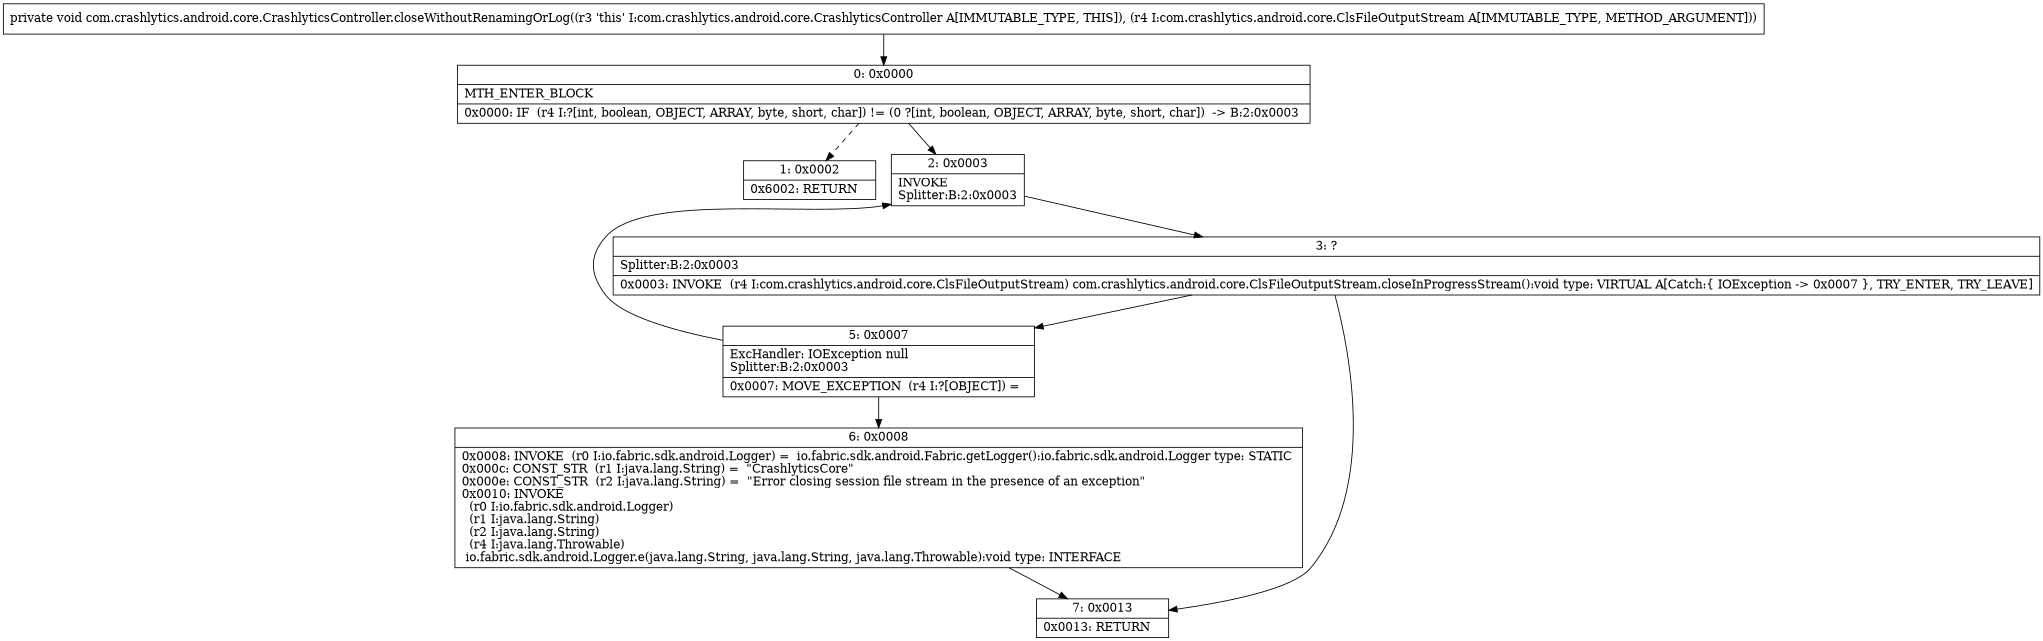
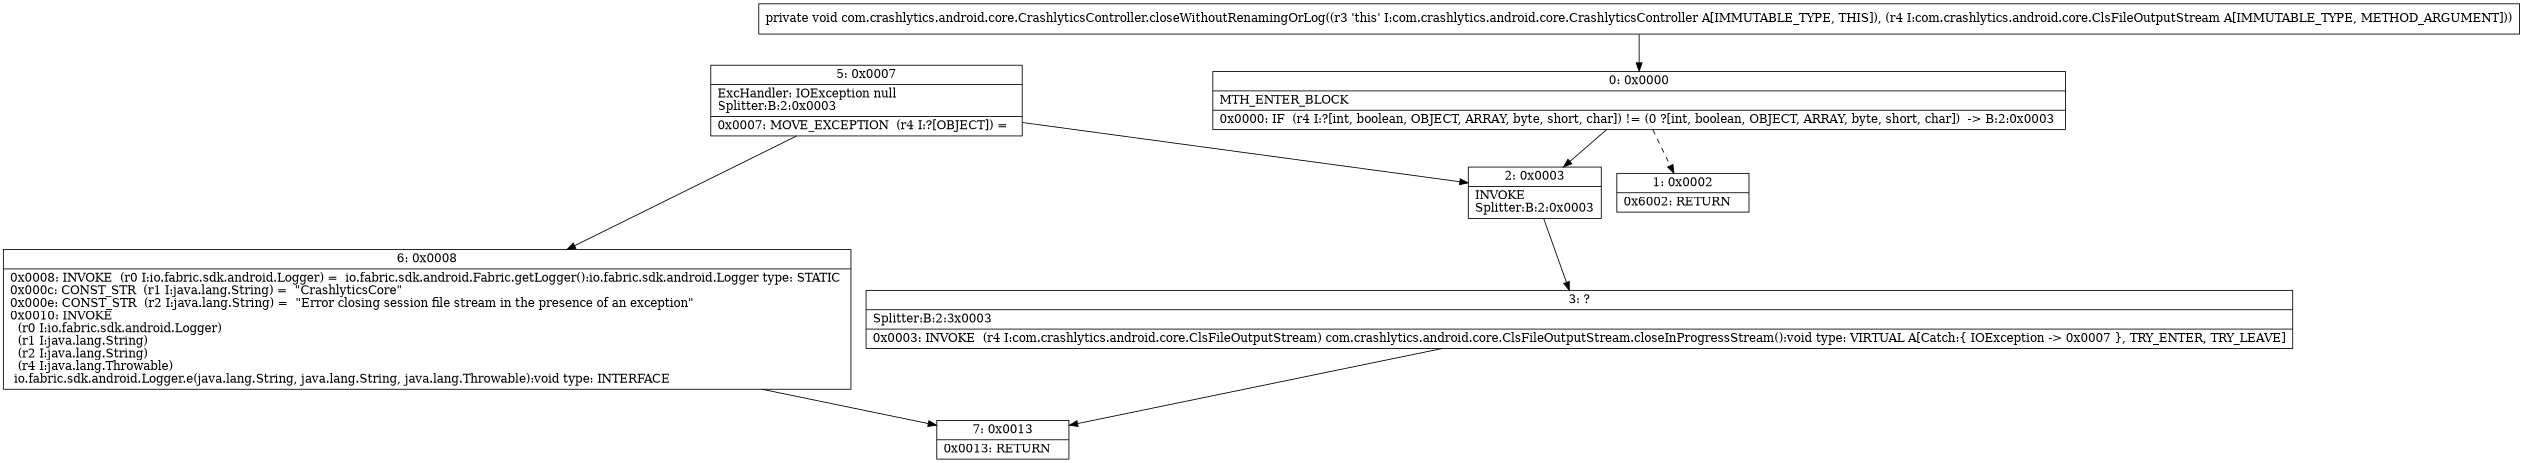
(680, 266) -> (933, 319)
(1118, 311) -> none
